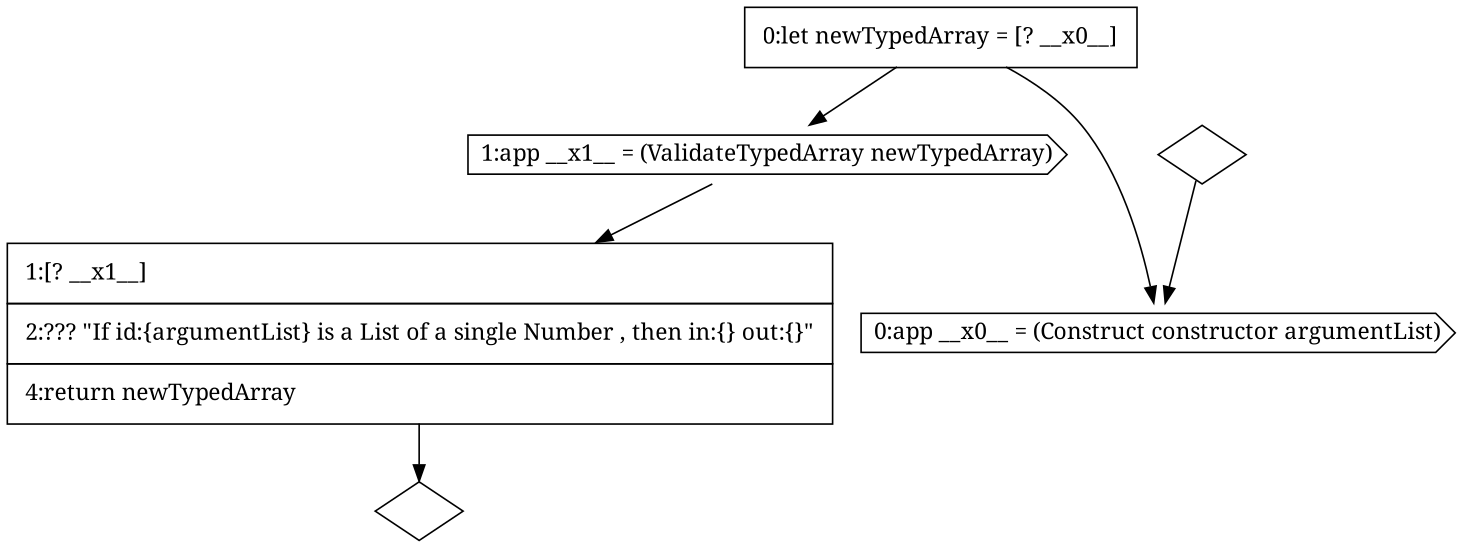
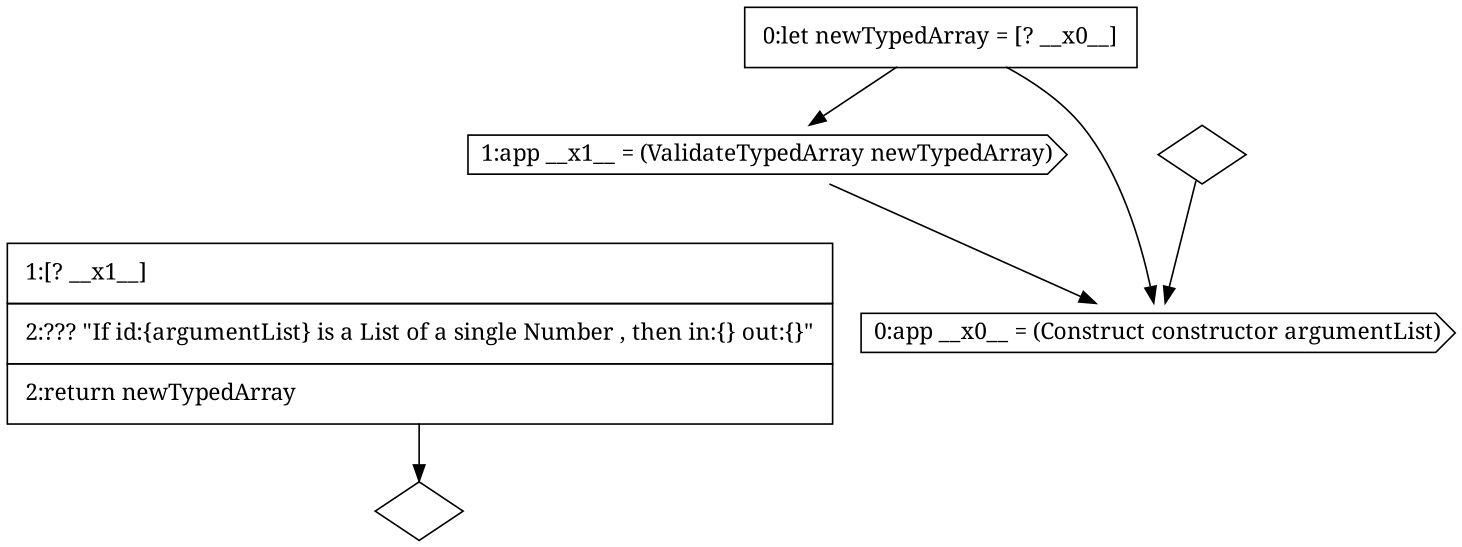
(662, 209) -> (955, 240)
(161, 393) -> (161, 393)
